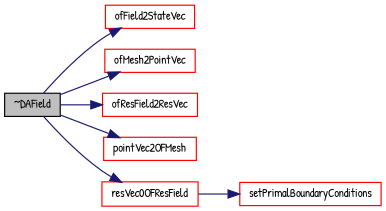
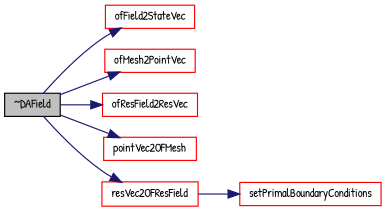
(150, 194) -> (150, 194)
